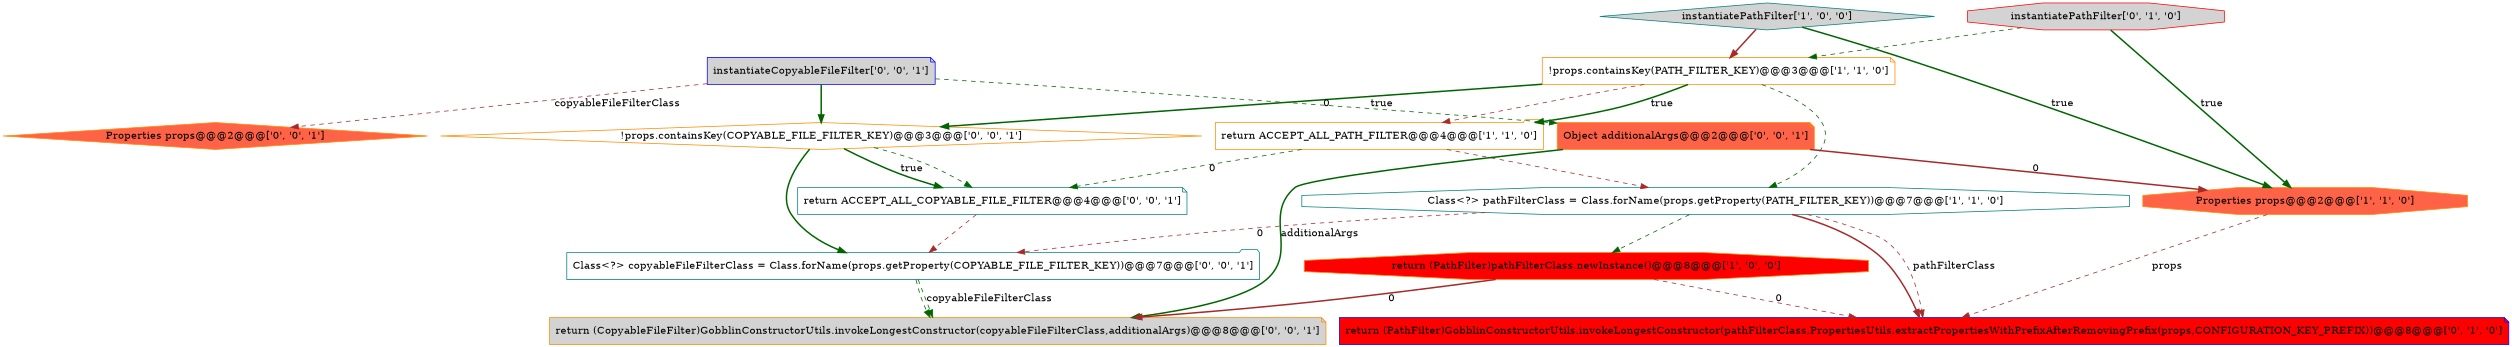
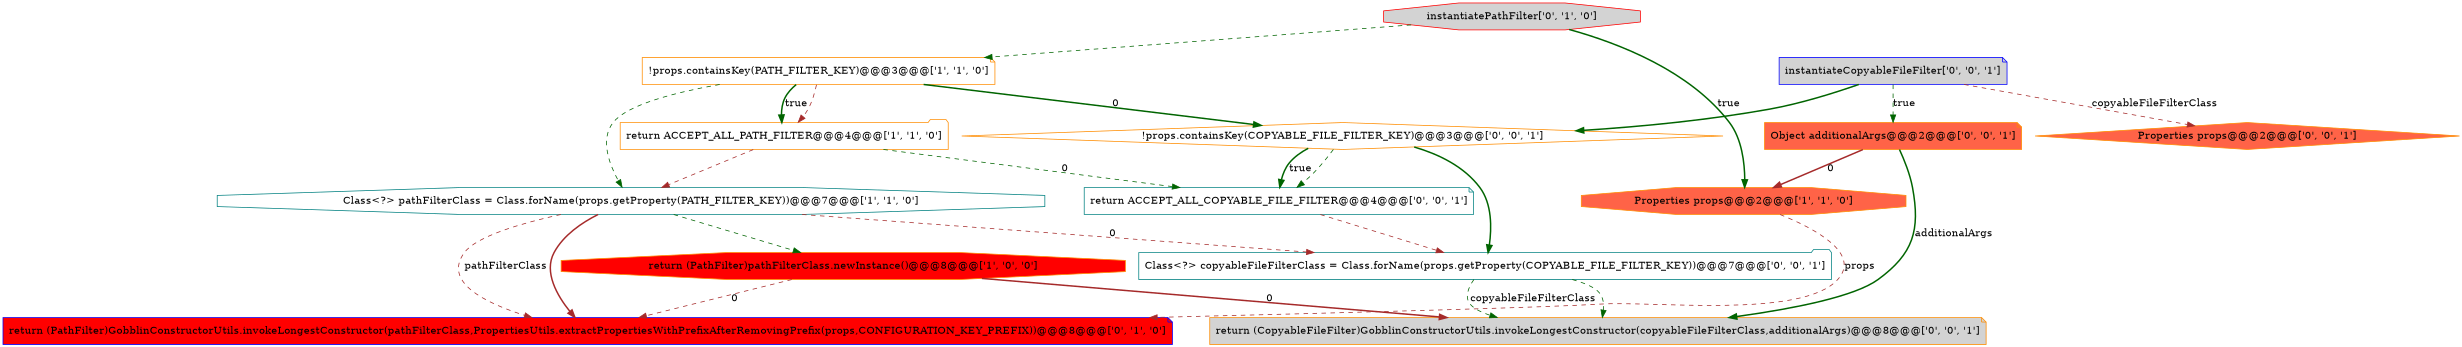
(1767, 16) -> none
